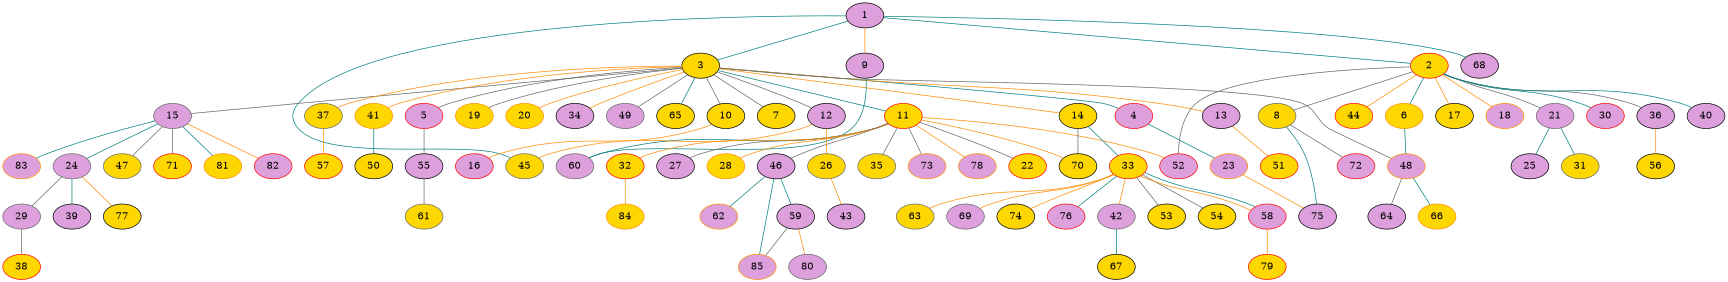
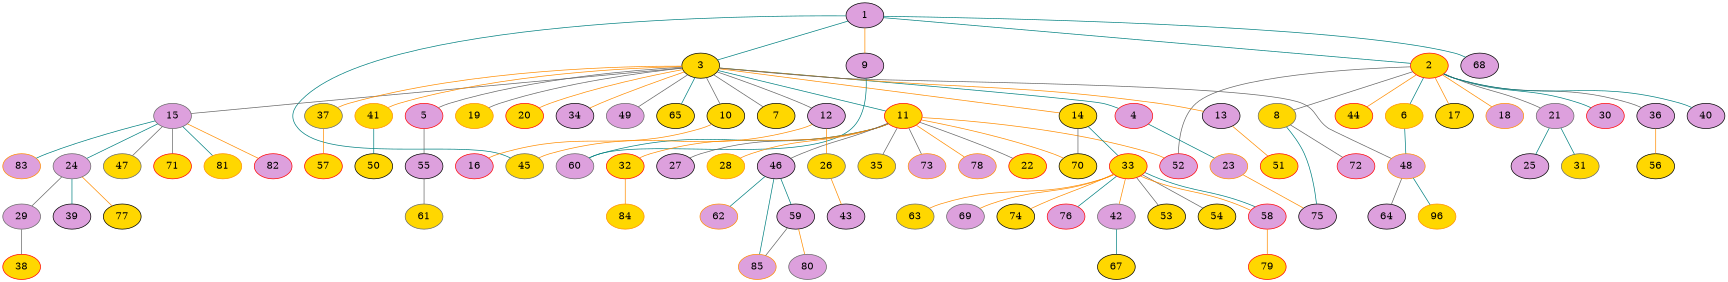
(525, 116) -> (525, 116)
(1437, 217) -> (1437, 217)
